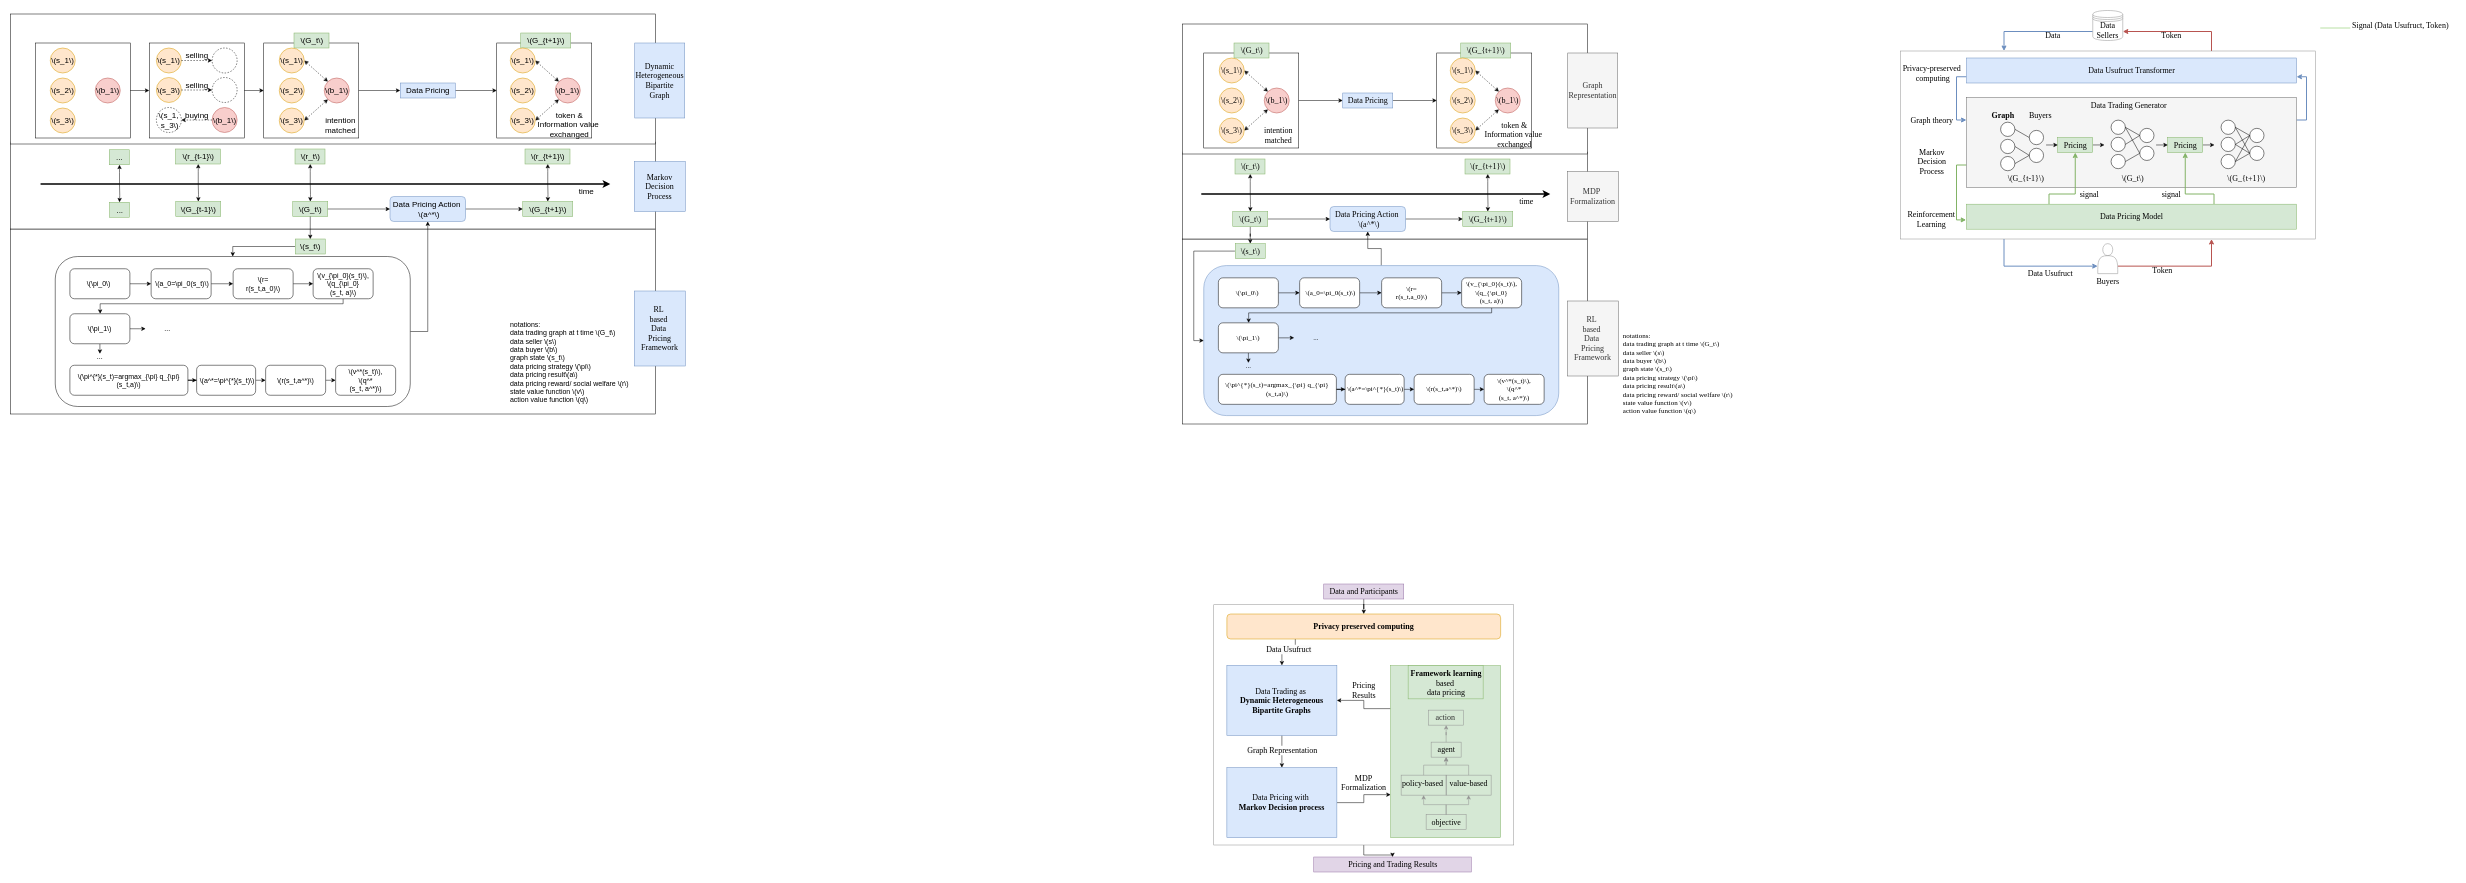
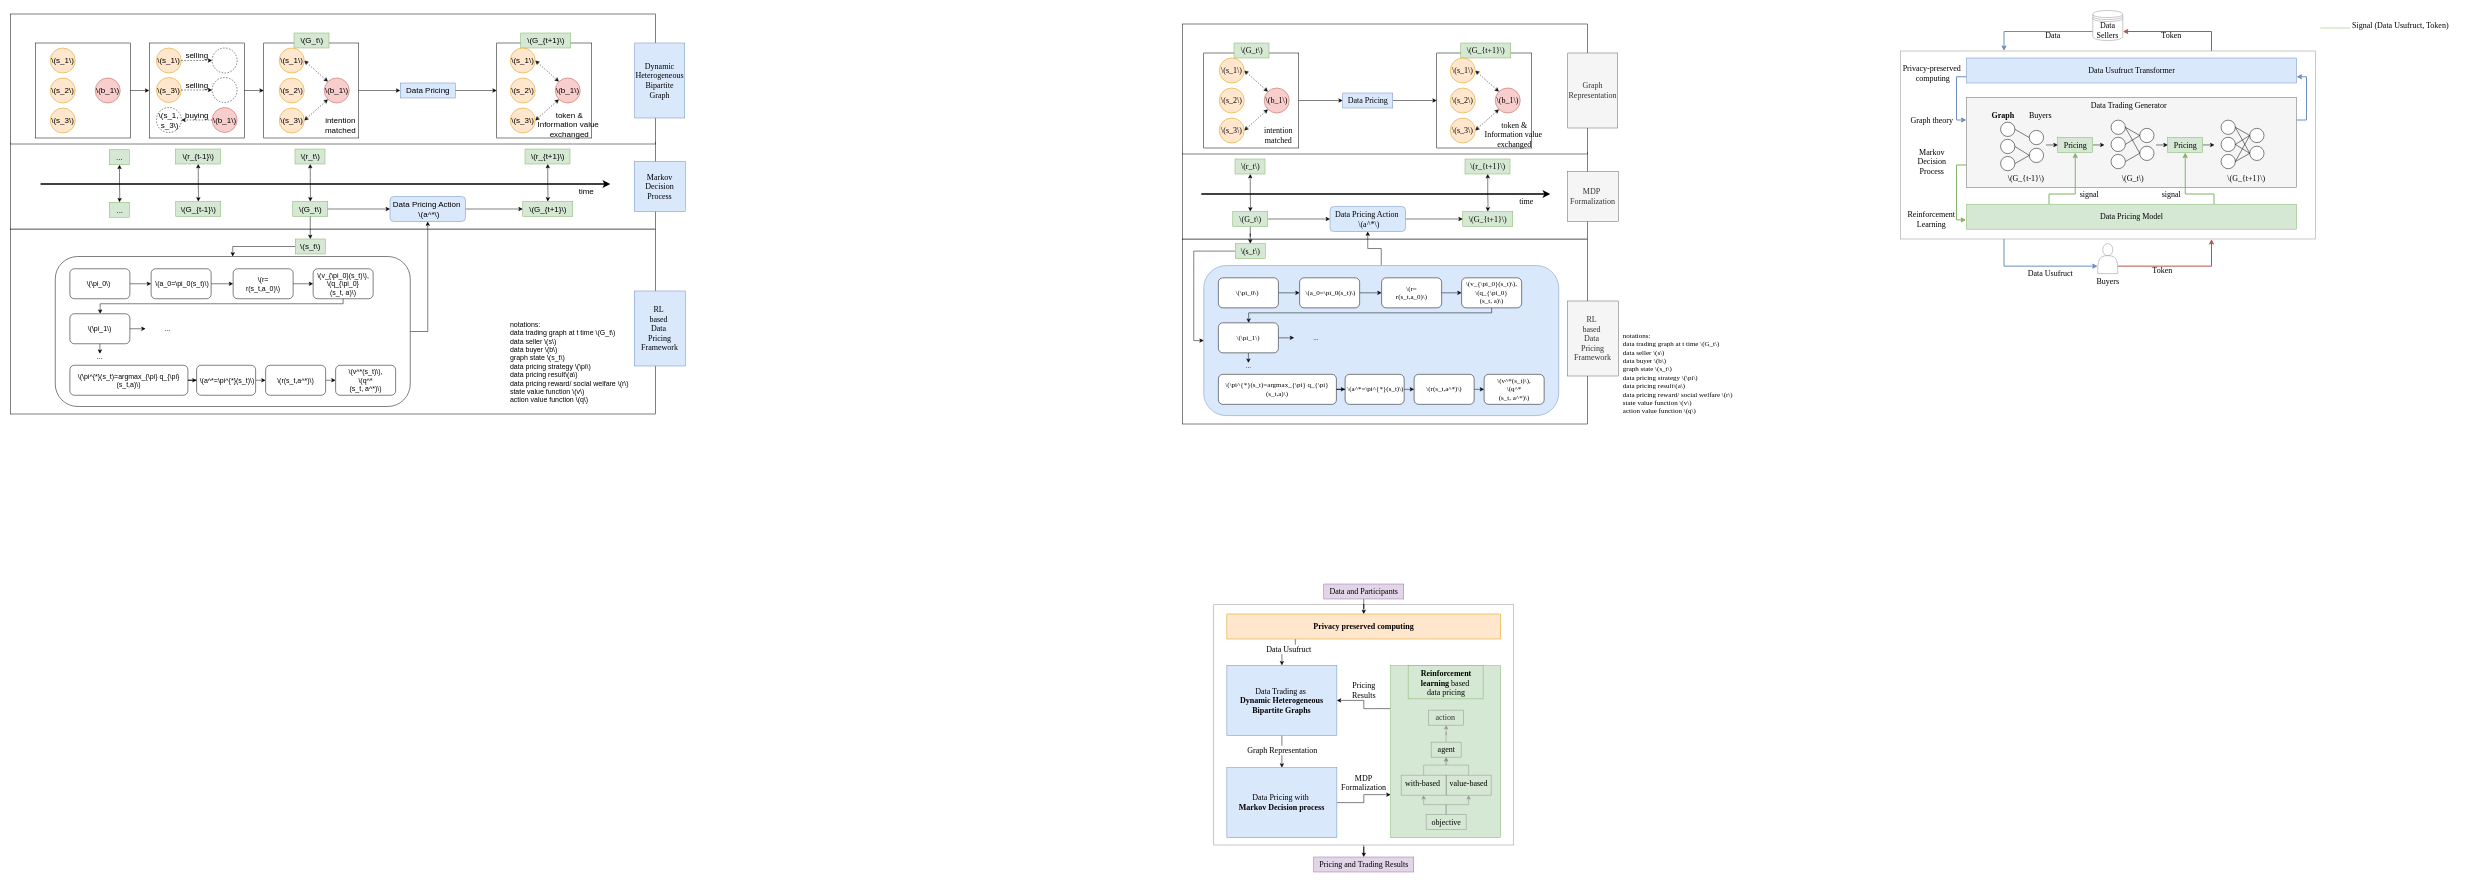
(1364, 626) -> (1364, 626)
(1446, 683) -> (1446, 683)
(1424, 788) -> (1424, 783)
(1393, 864) -> (1364, 864)
